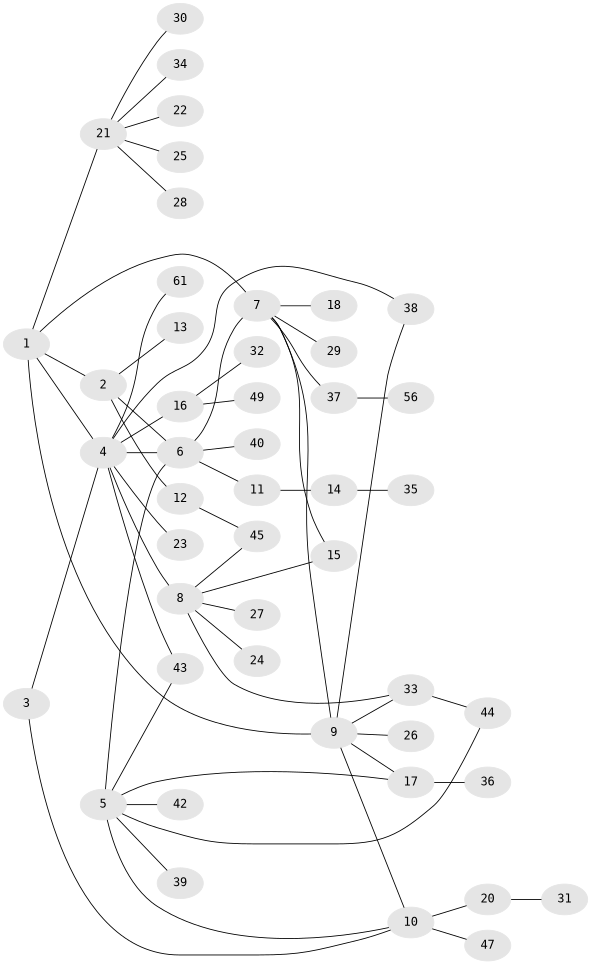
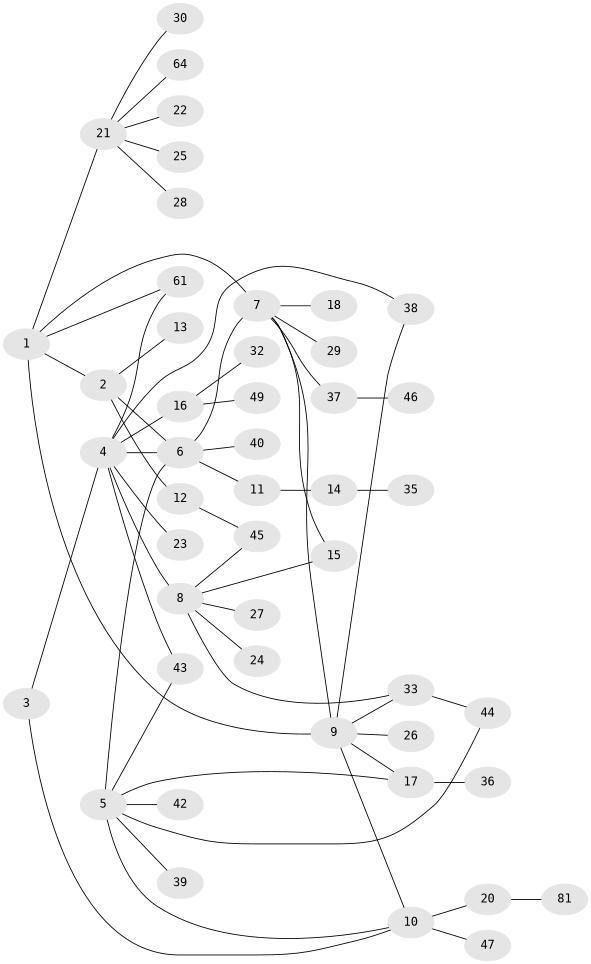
(180, 65) -> (180, 65)
(65, 398) -> (103, 313)
(411, 398) -> (411, 398)
(565, 899) -> (565, 899)
